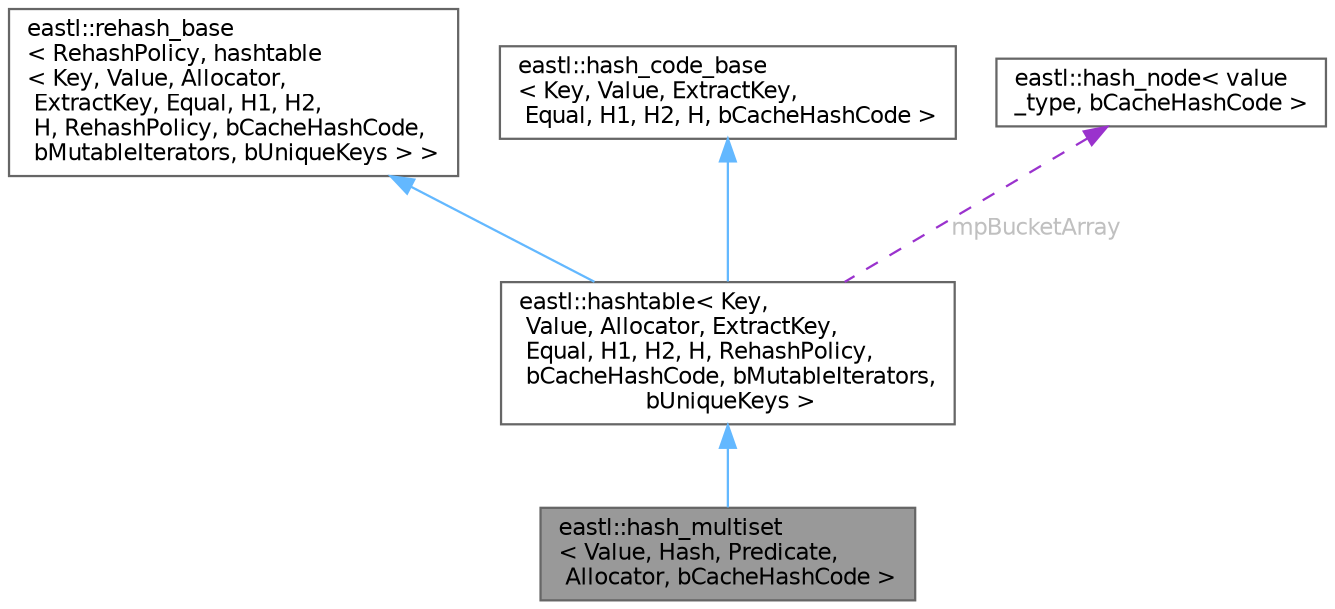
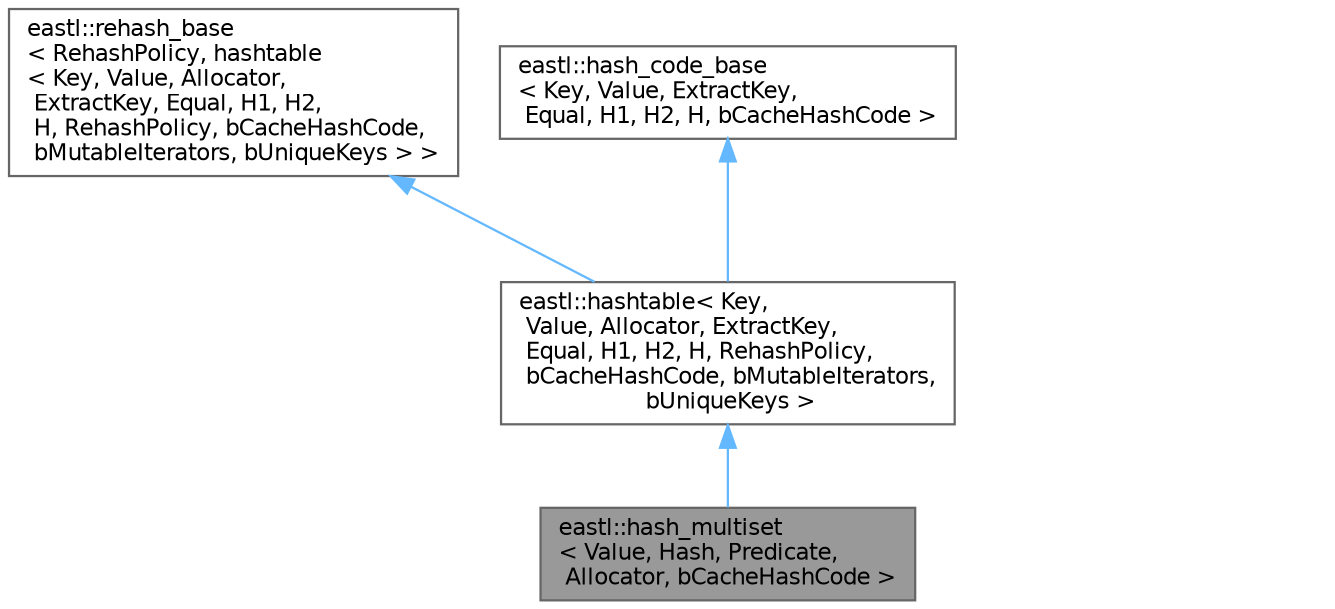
(1161, 93) -> none
